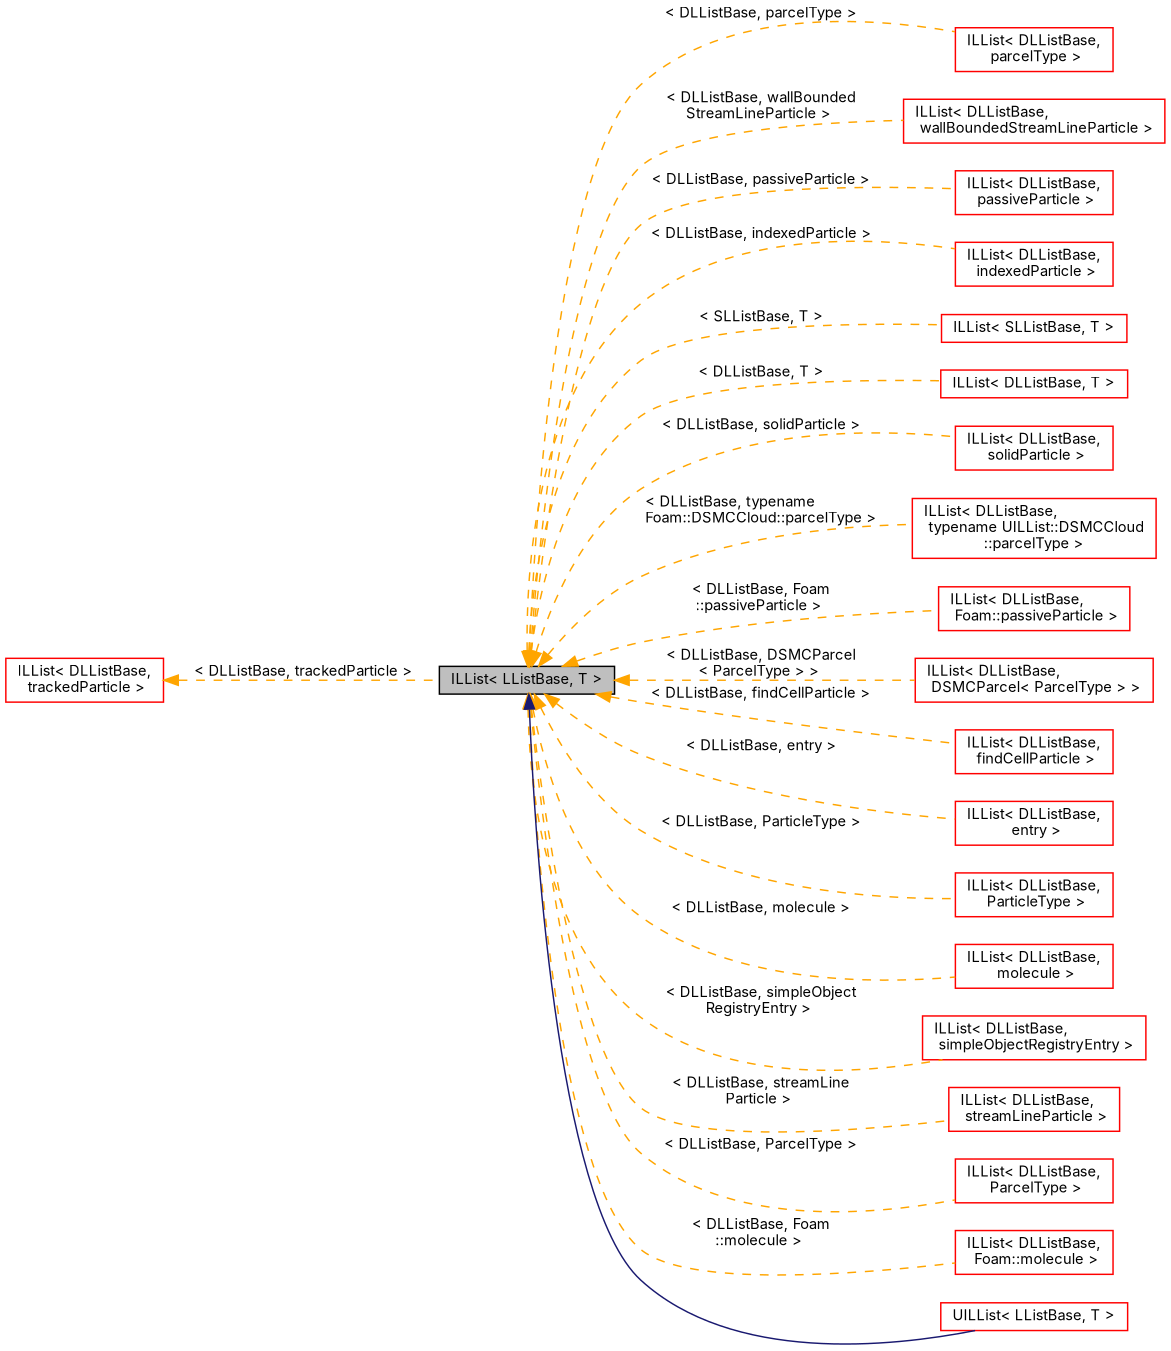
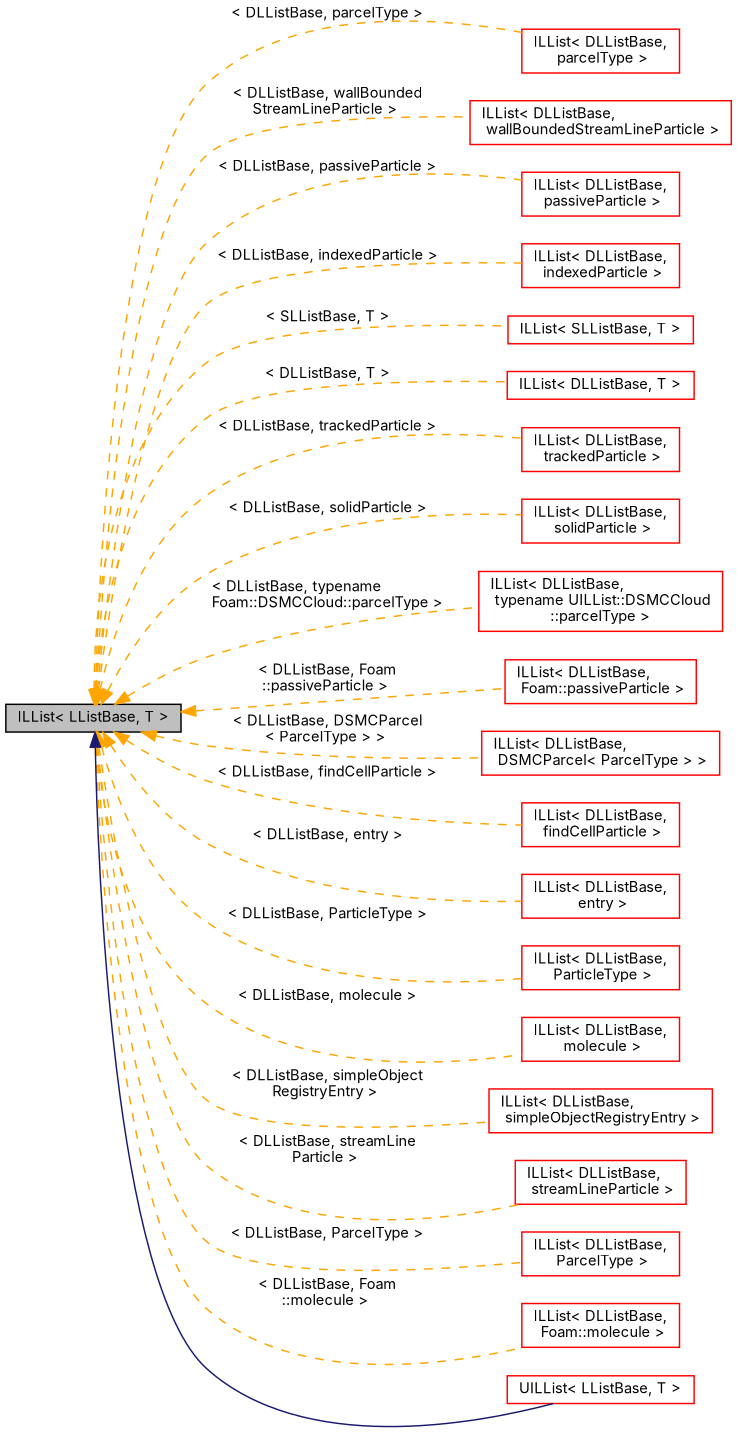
(309, 680) -> (250, 471)
